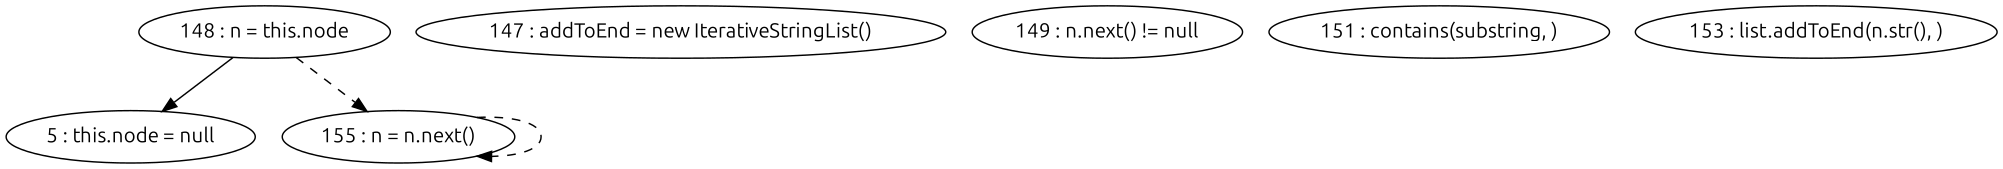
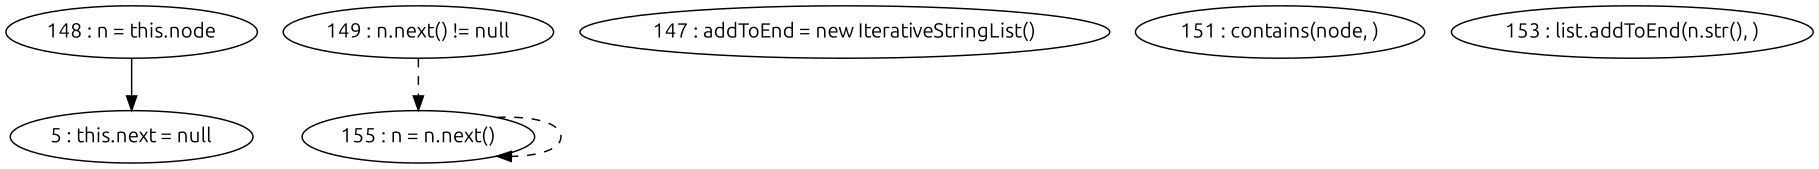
(1439, 32) -> (1280, 32)
(326, 80) -> (418, 77)
(131, 137) -> (132, 137)
